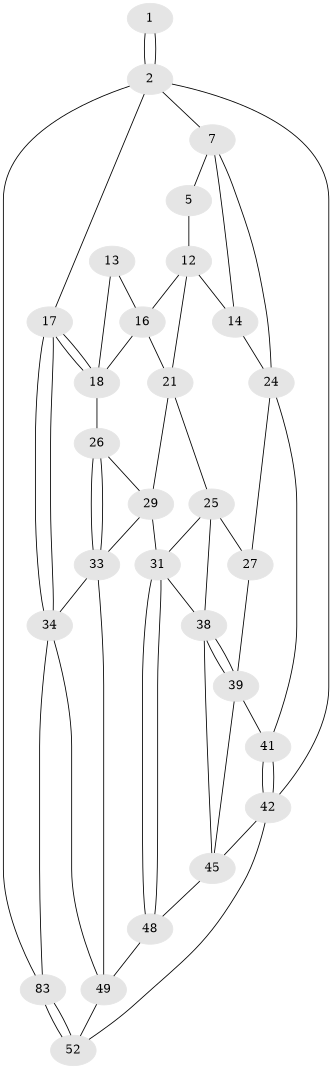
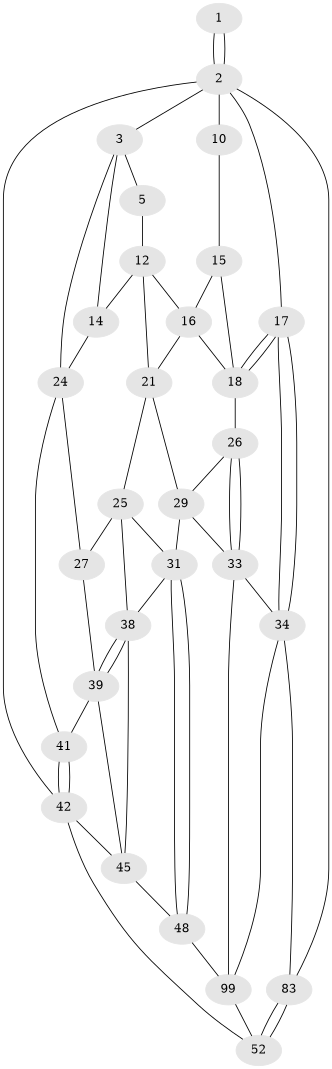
(212, 140) -> (120, 140)
none -> (219, 140)
(112, 261) -> (219, 261)
(104, 990) -> (228, 990)
